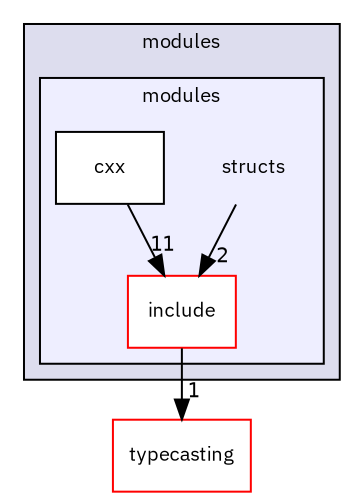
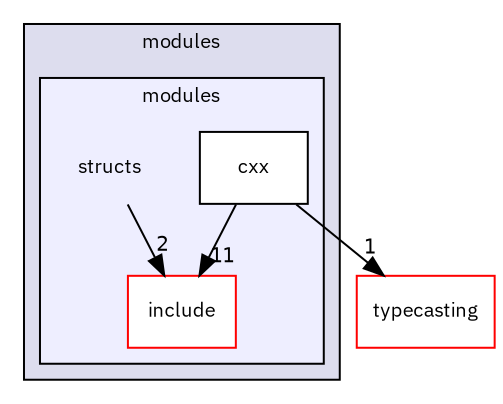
(182, 374) -> (332, 234)
